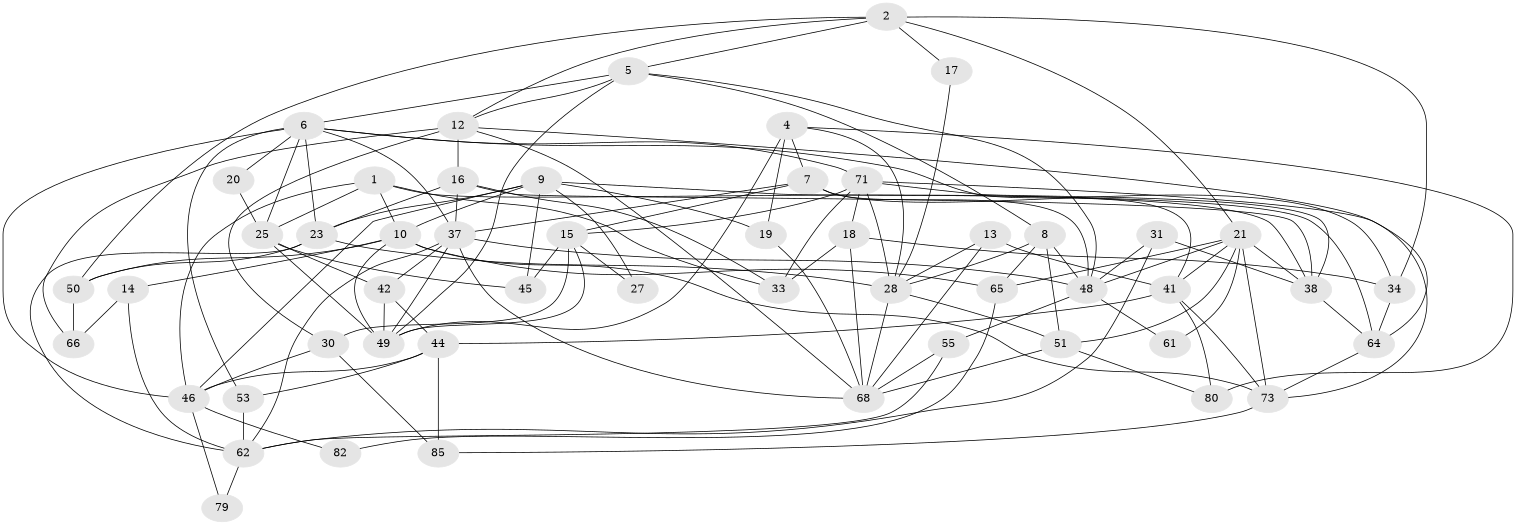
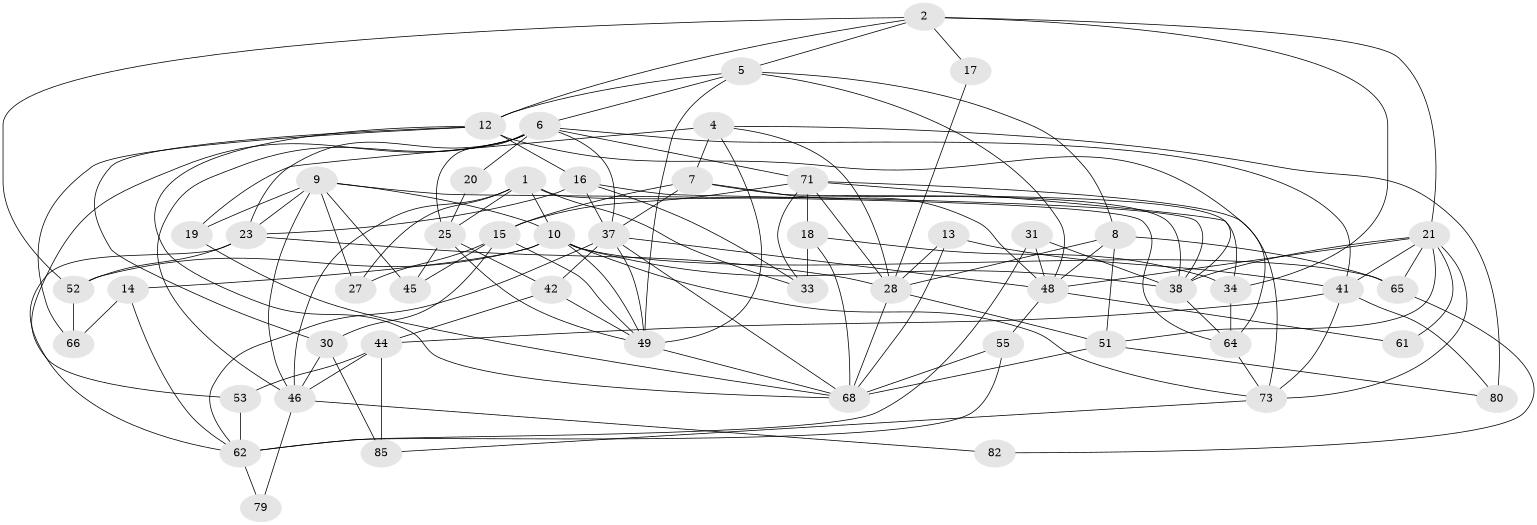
none -> (430, 214)
none -> (862, 274)
(74, 290) -> (74, 290)
none -> (747, 372)
